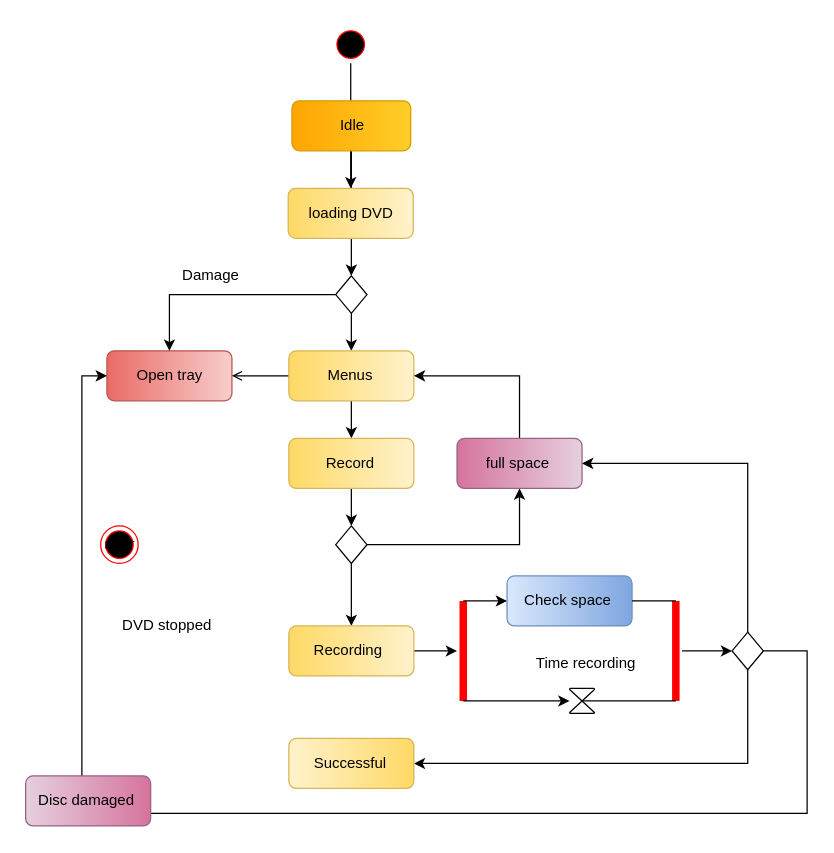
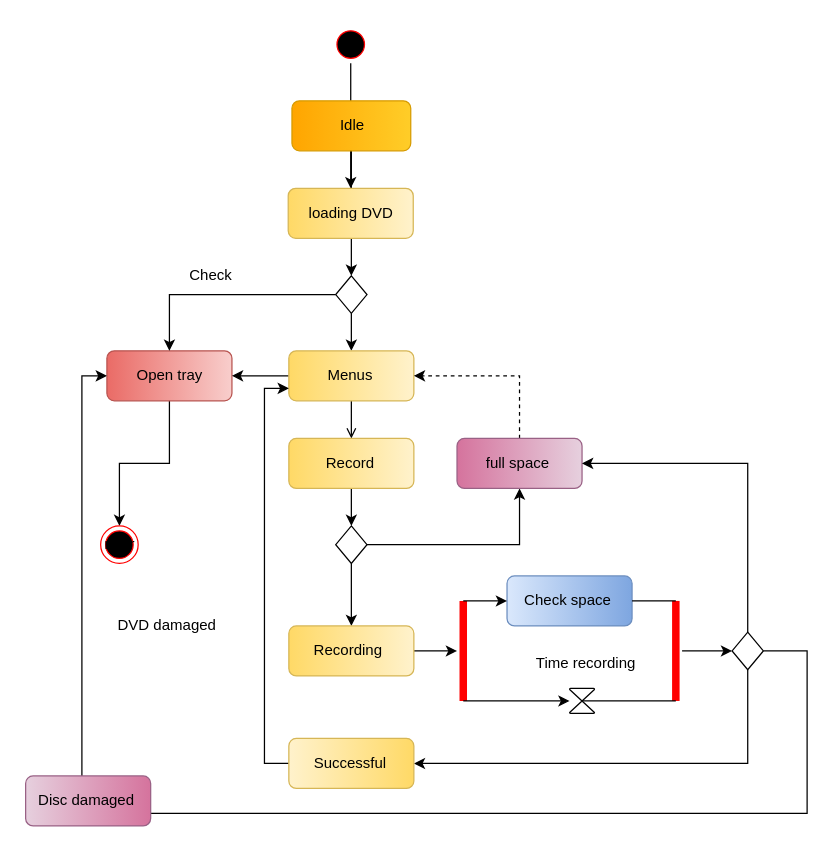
(213, 276) -> (213, 276)
(240, 376) -> (242, 376)
(501, 376) -> (501, 376)
(351, 428) -> (351, 431)
none -> (148, 463)
none -> (264, 580)
(169, 626) -> (169, 626)
